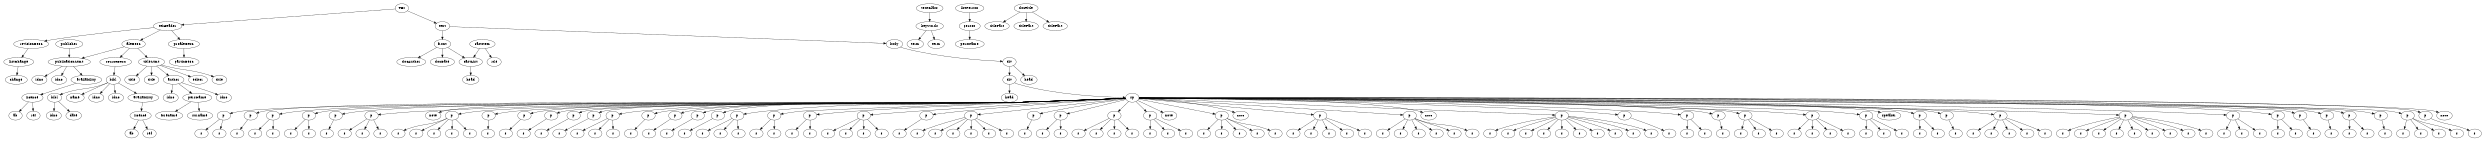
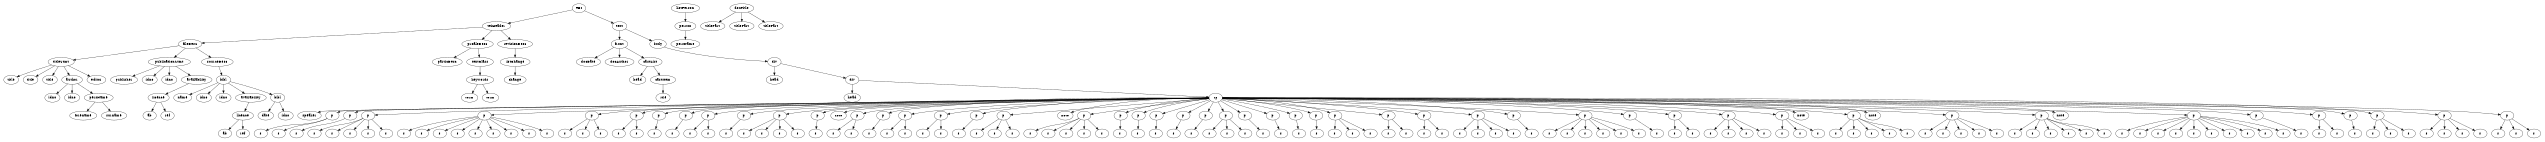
(69, 52) -> (147, 71)
(477, 52) -> (656, 70)
none -> (479, 52)
